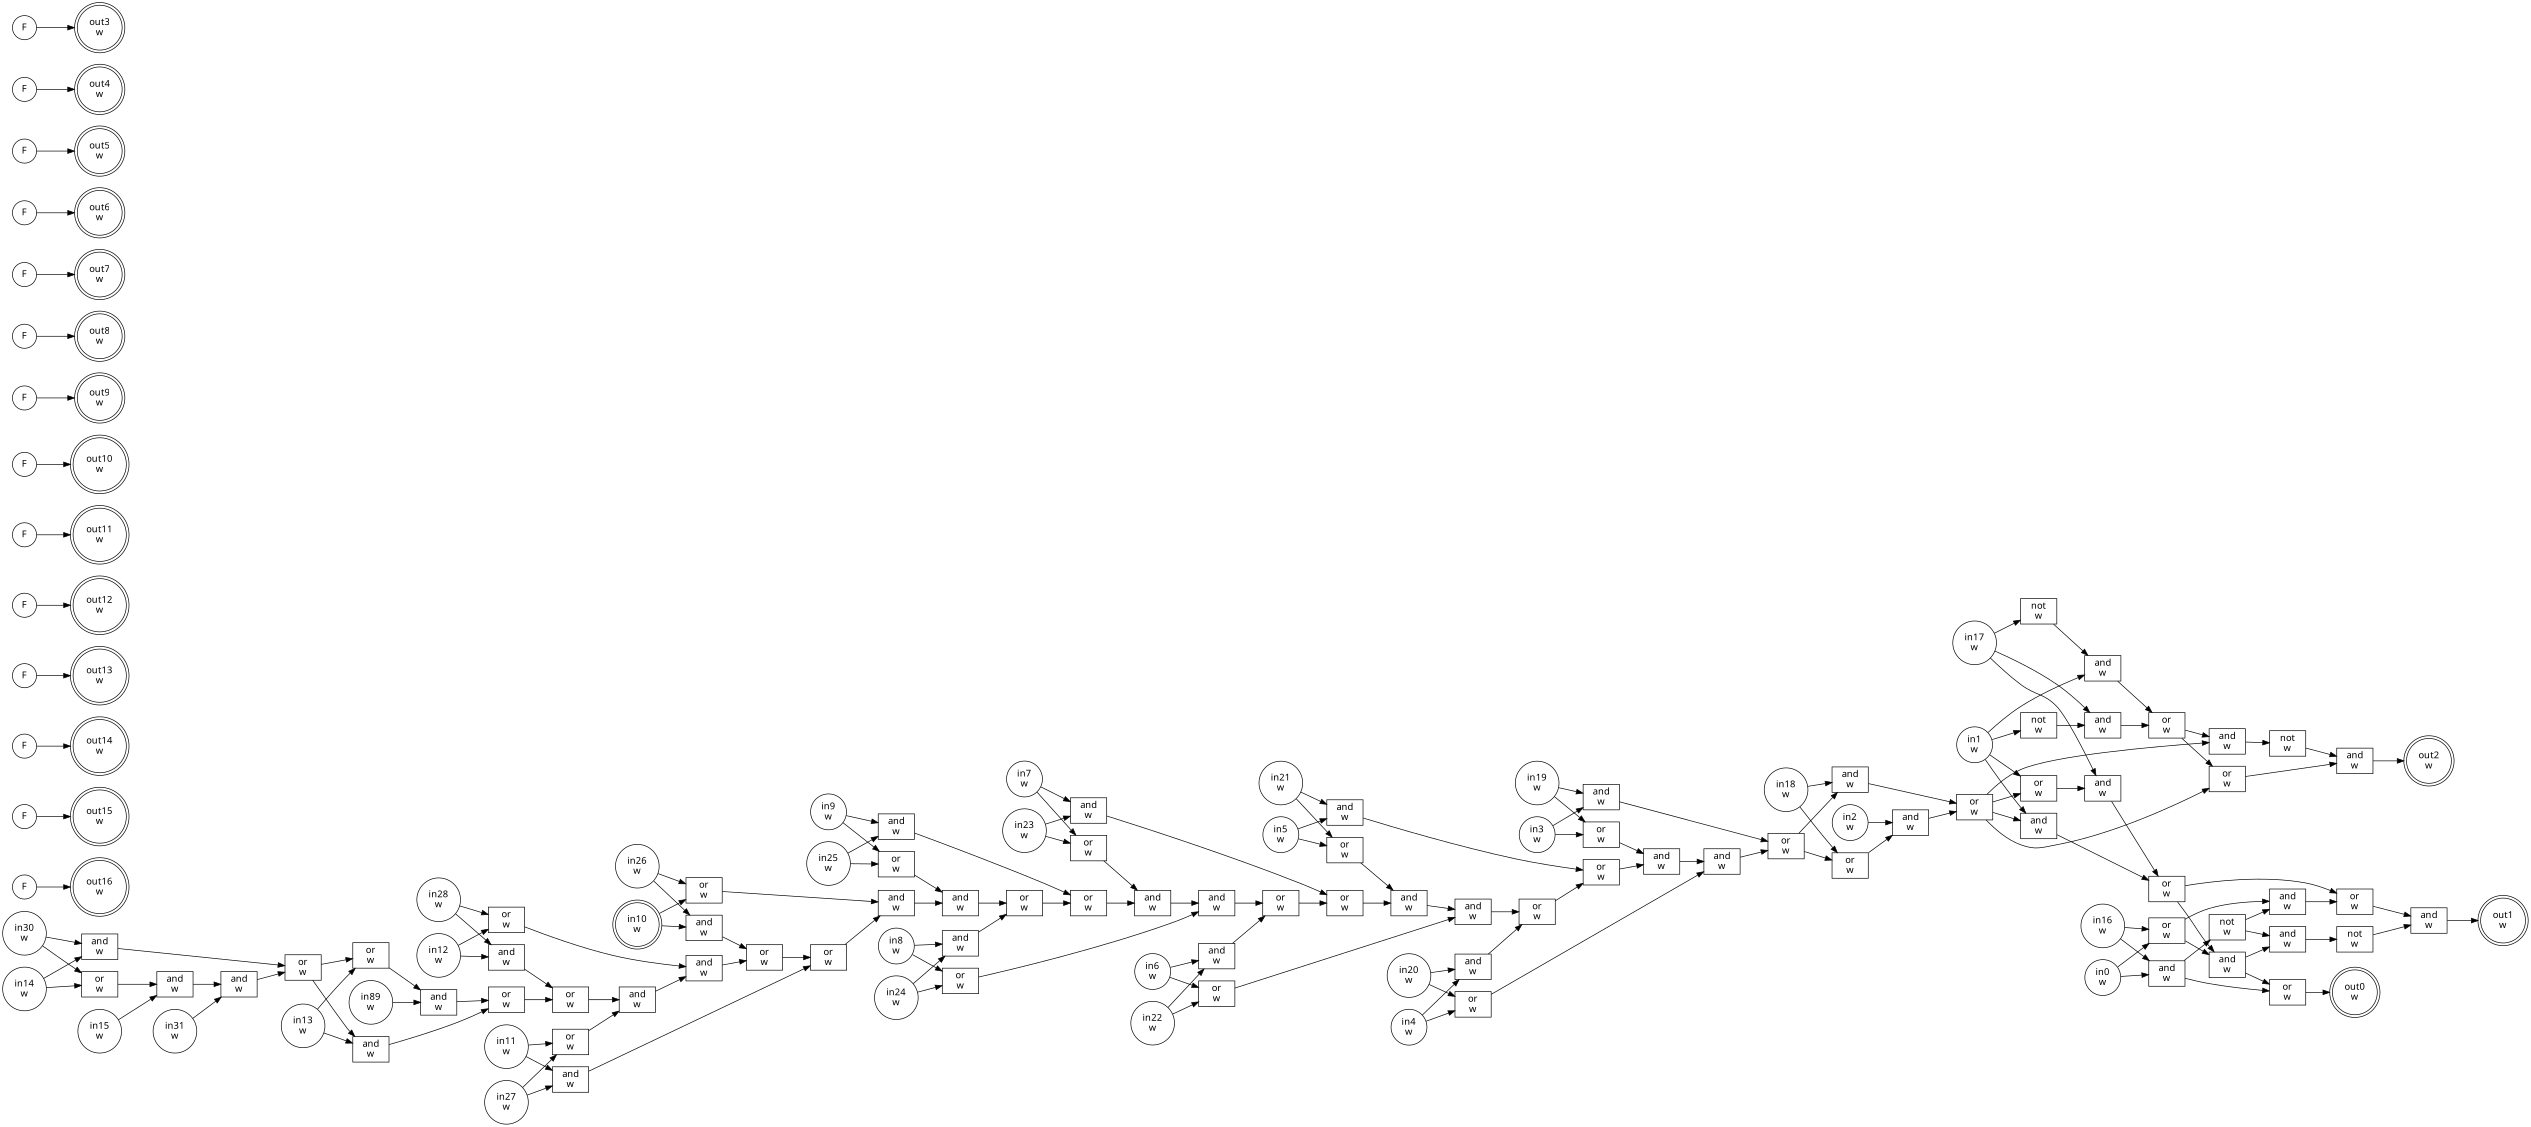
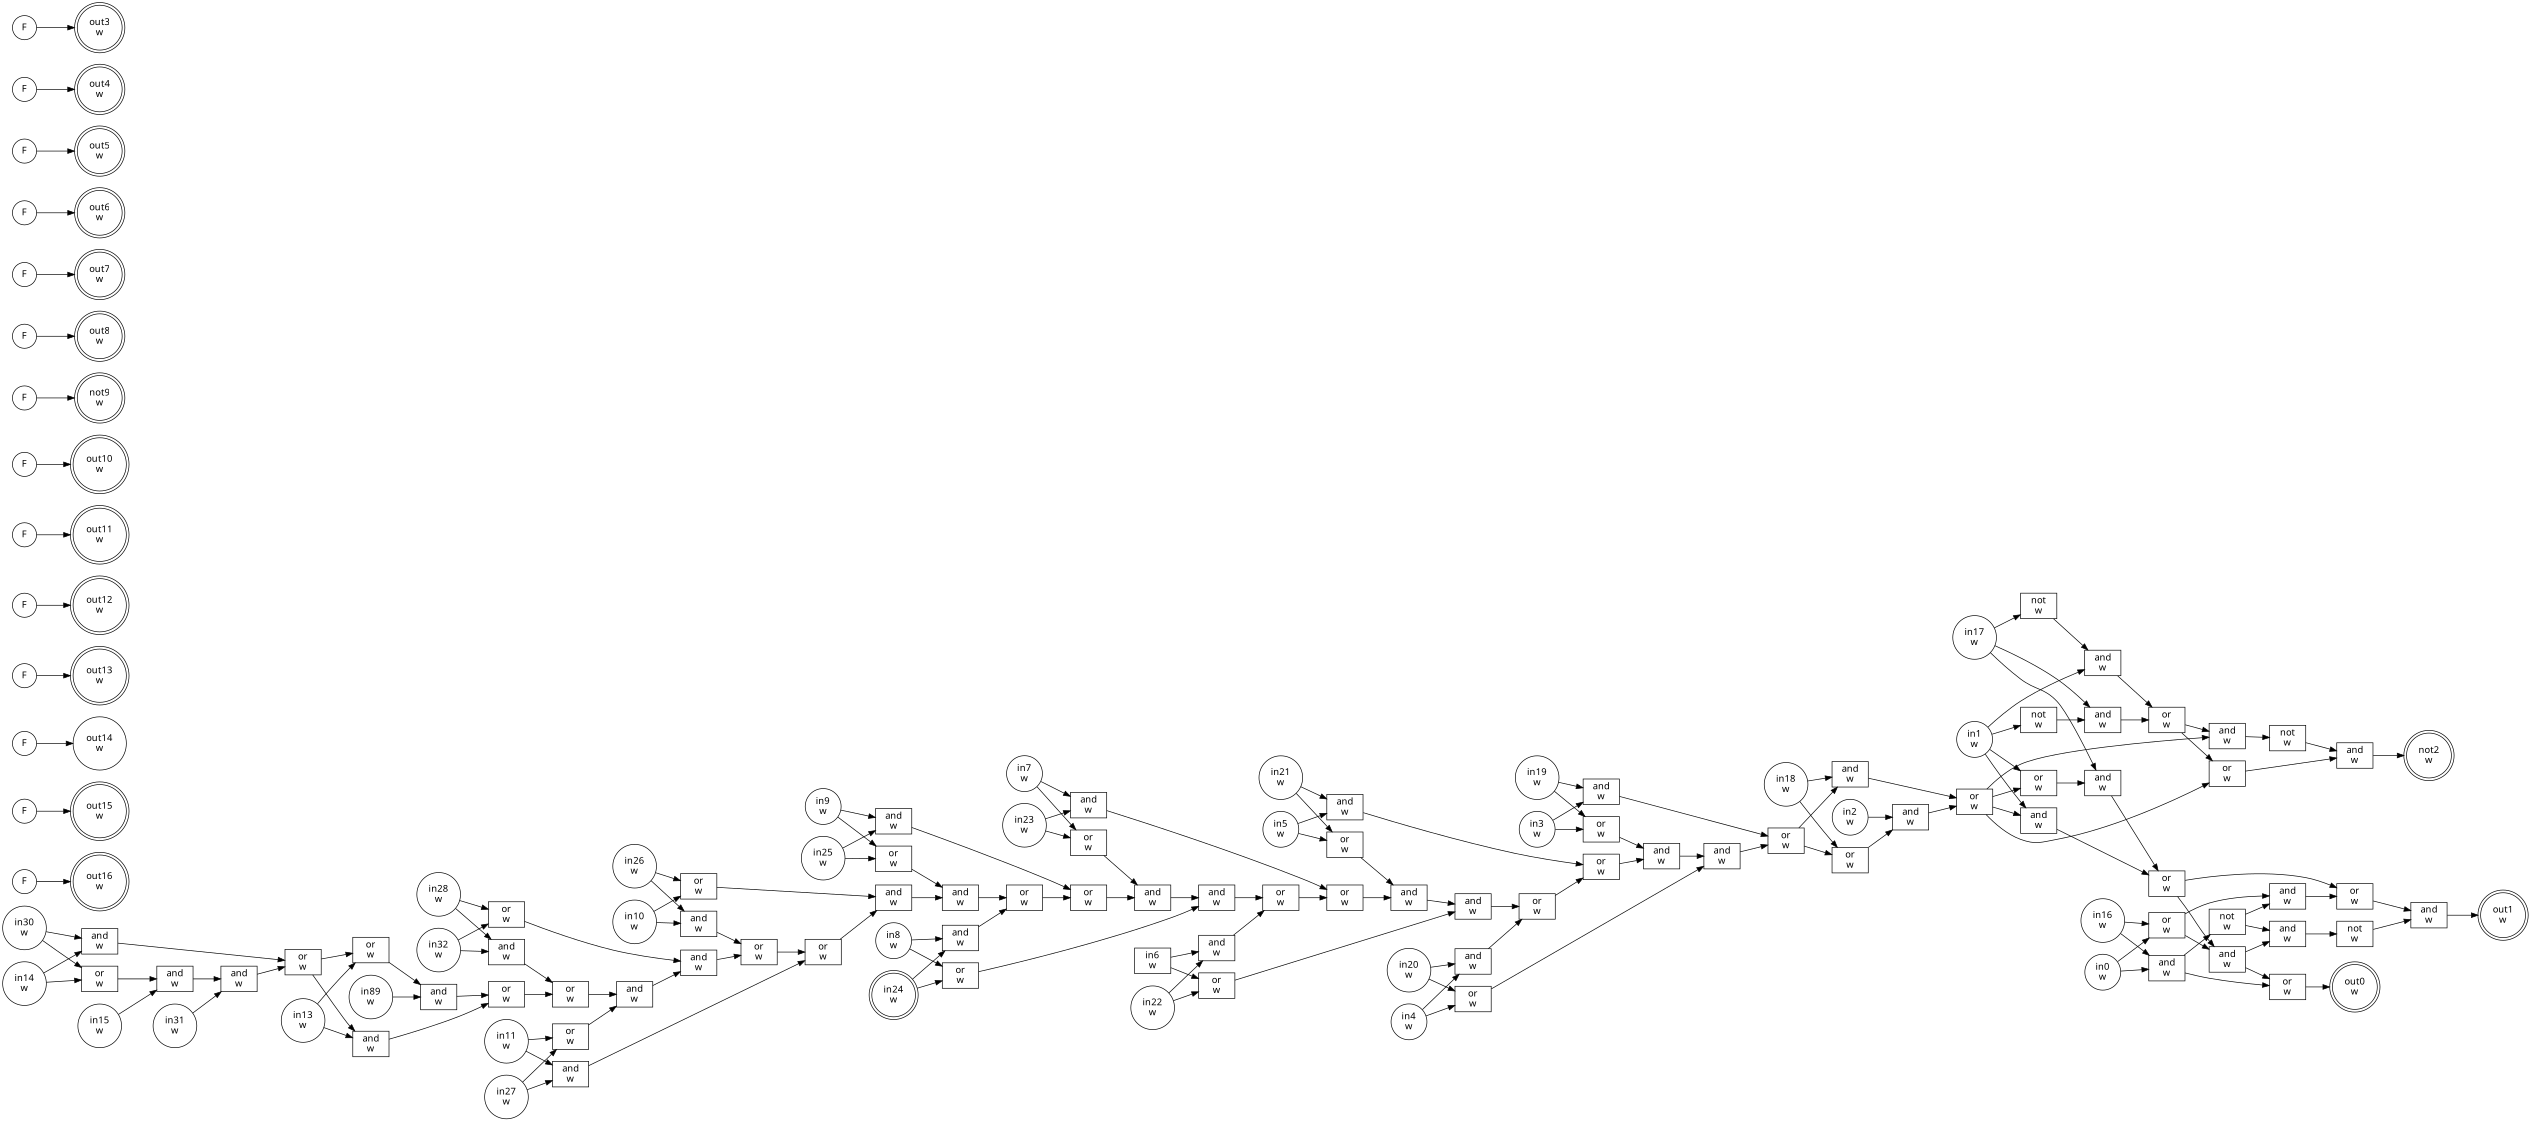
(100, 398) -> (100, 398)
(100, 746) -> (100, 743)
(2429, 761) -> (2429, 756)
(637, 925) -> (635, 922)
(439, 955) -> (439, 950)
(1153, 972) -> (1153, 961)
(896, 998) -> (894, 995)
